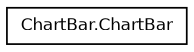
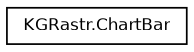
(97, 26) -> (97, 26)
